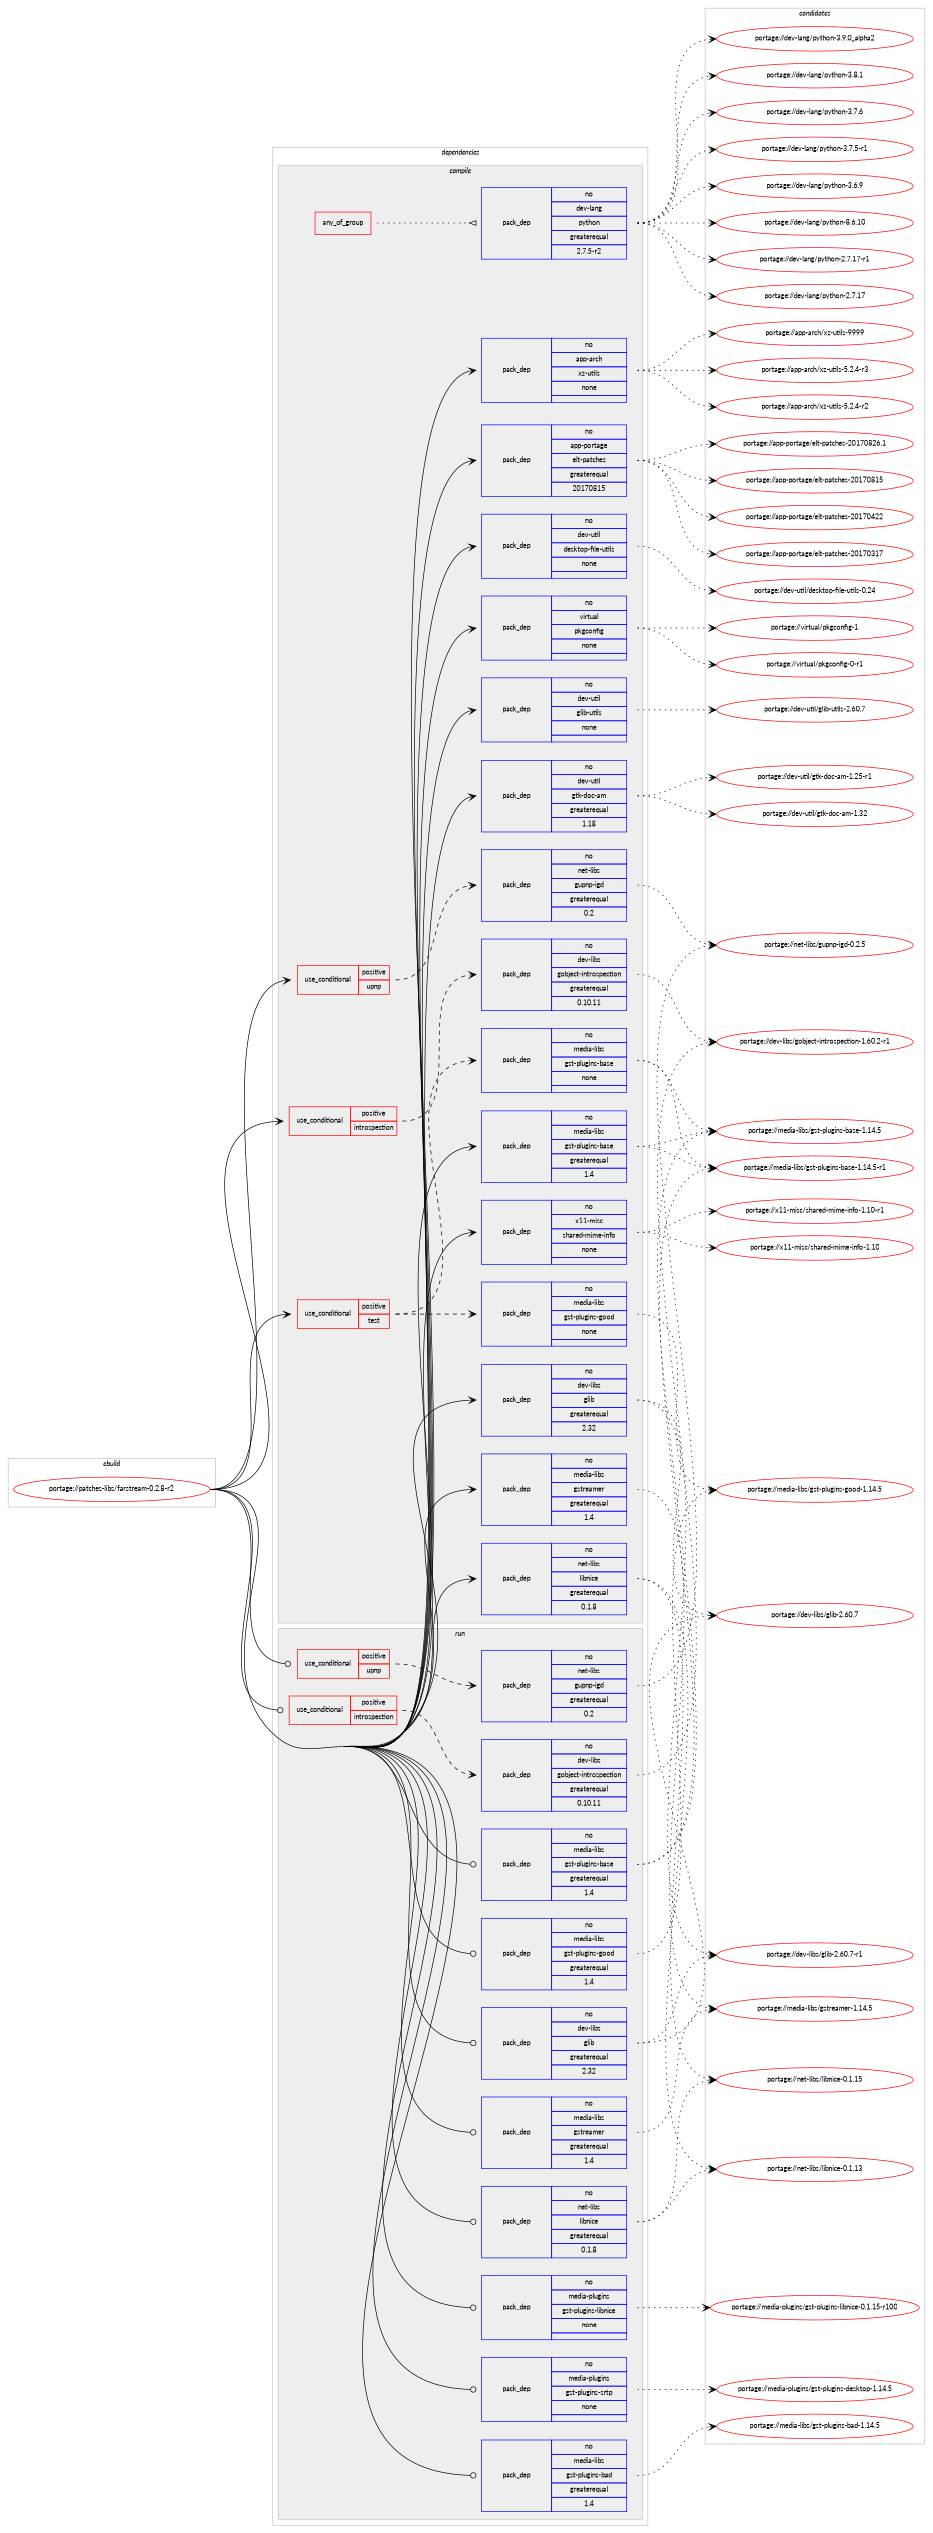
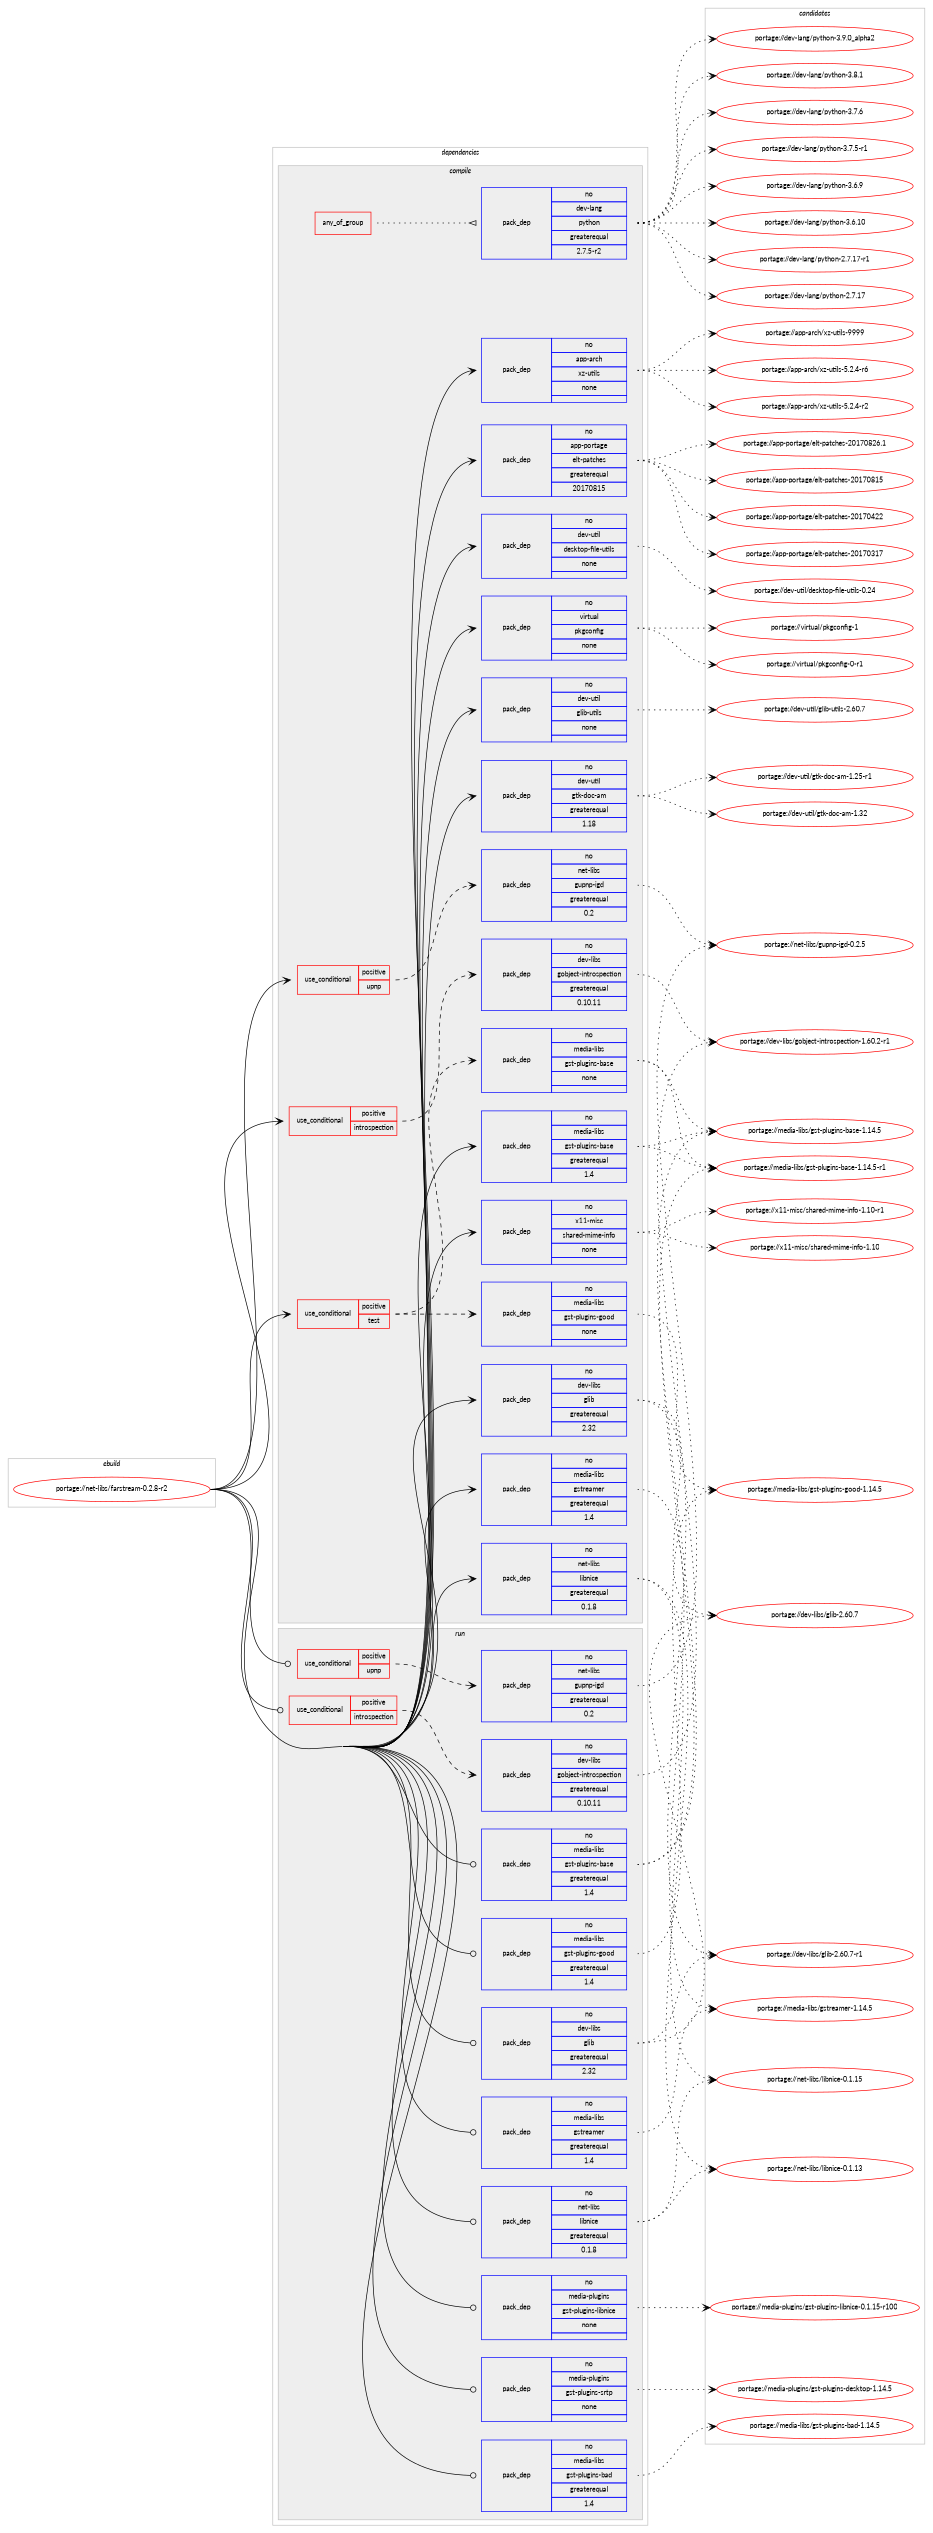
(815, 223) -> (815, 223)
(815, 370) -> (815, 370)
(112, 1489) -> (112, 1489)
